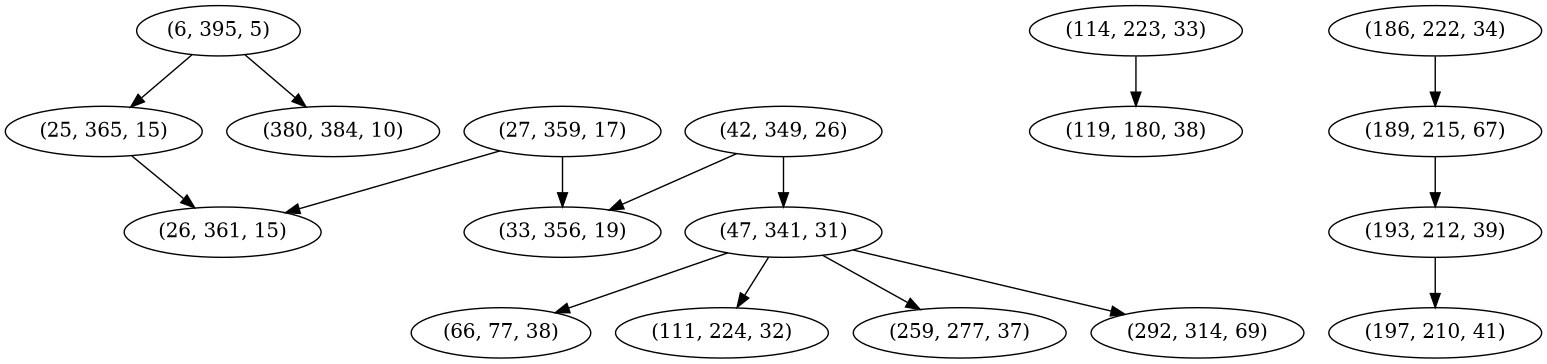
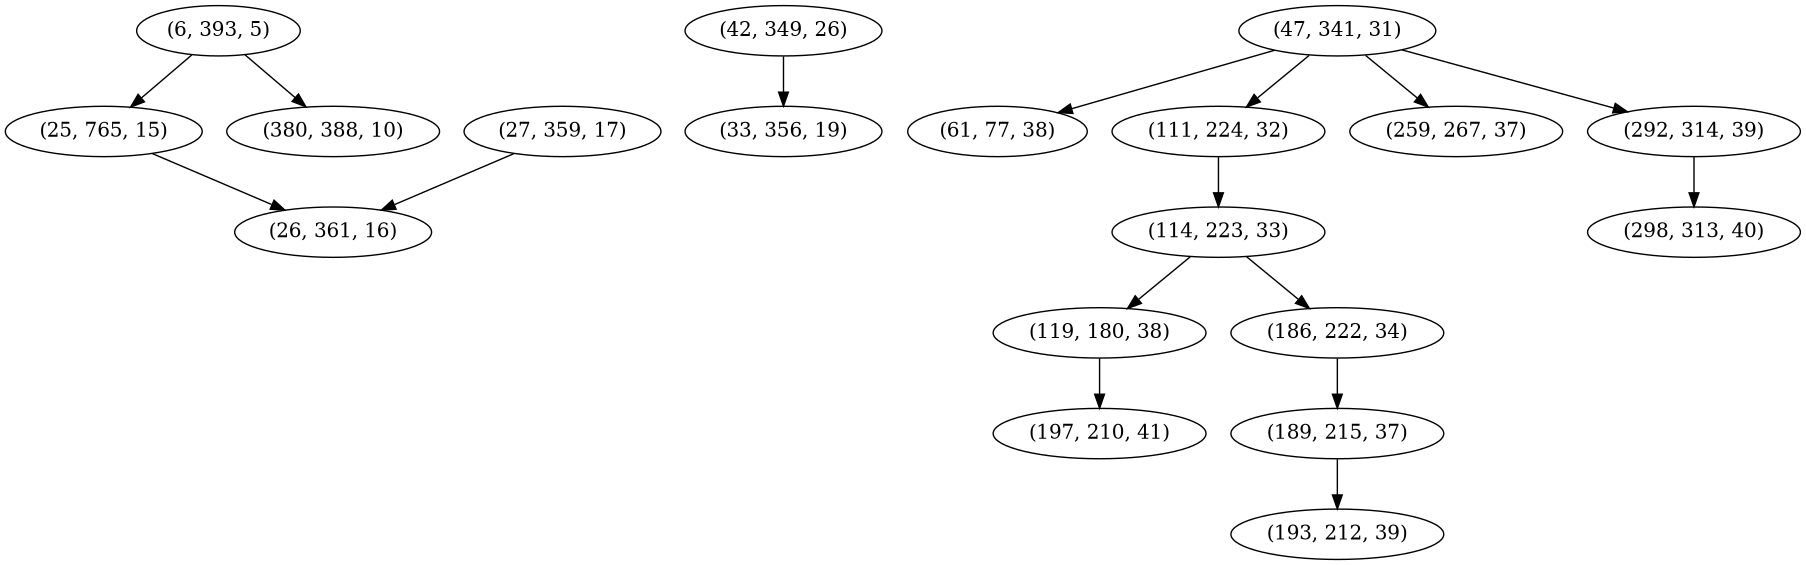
(218, 31) -> (218, 31)
(104, 131) -> (104, 131)
(333, 131) -> (333, 131)
(1435, 131) -> (1337, 434)
(563, 175) -> none
(783, 175) -> none
none -> (1218, 175)
(223, 232) -> (333, 232)
none -> (1694, 232)
(1435, 276) -> (1100, 376)
none -> (1272, 278)
(501, 333) -> (997, 131)
(960, 333) -> (1456, 131)
(1197, 333) -> (1694, 131)
